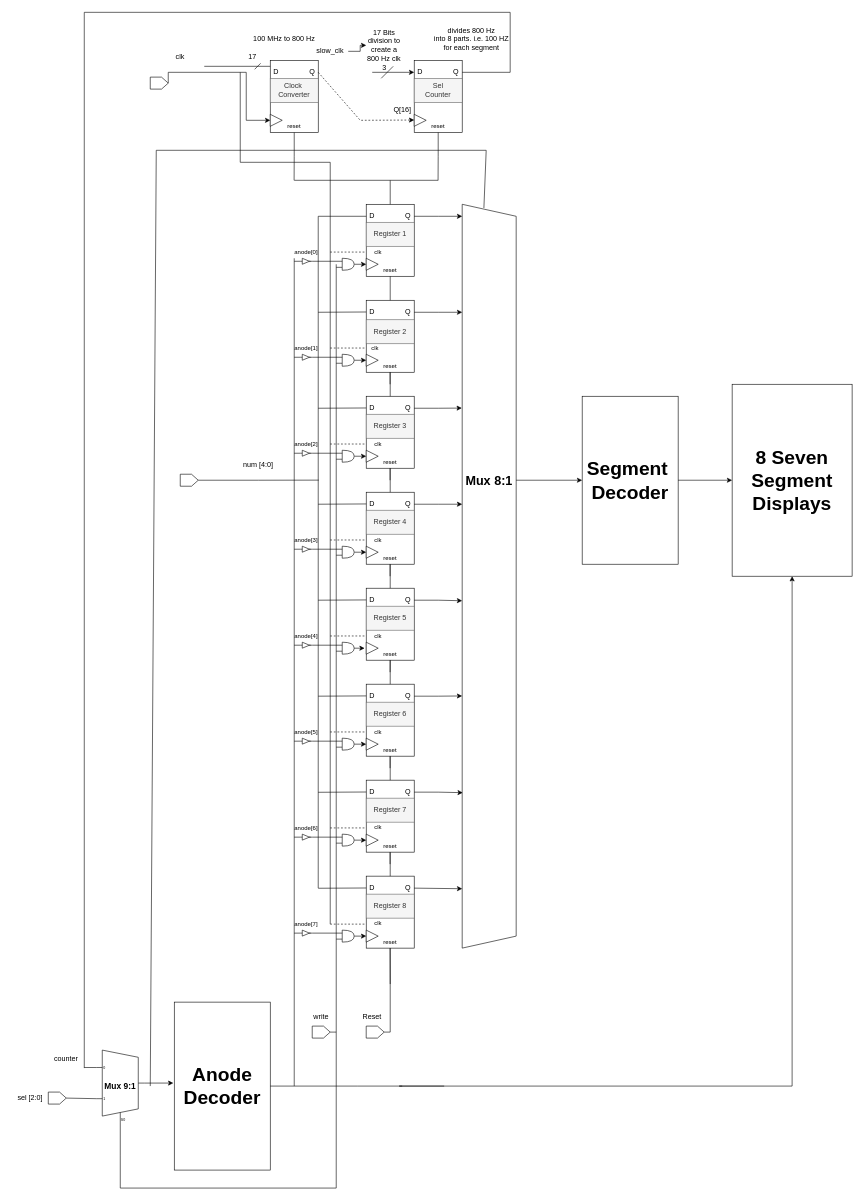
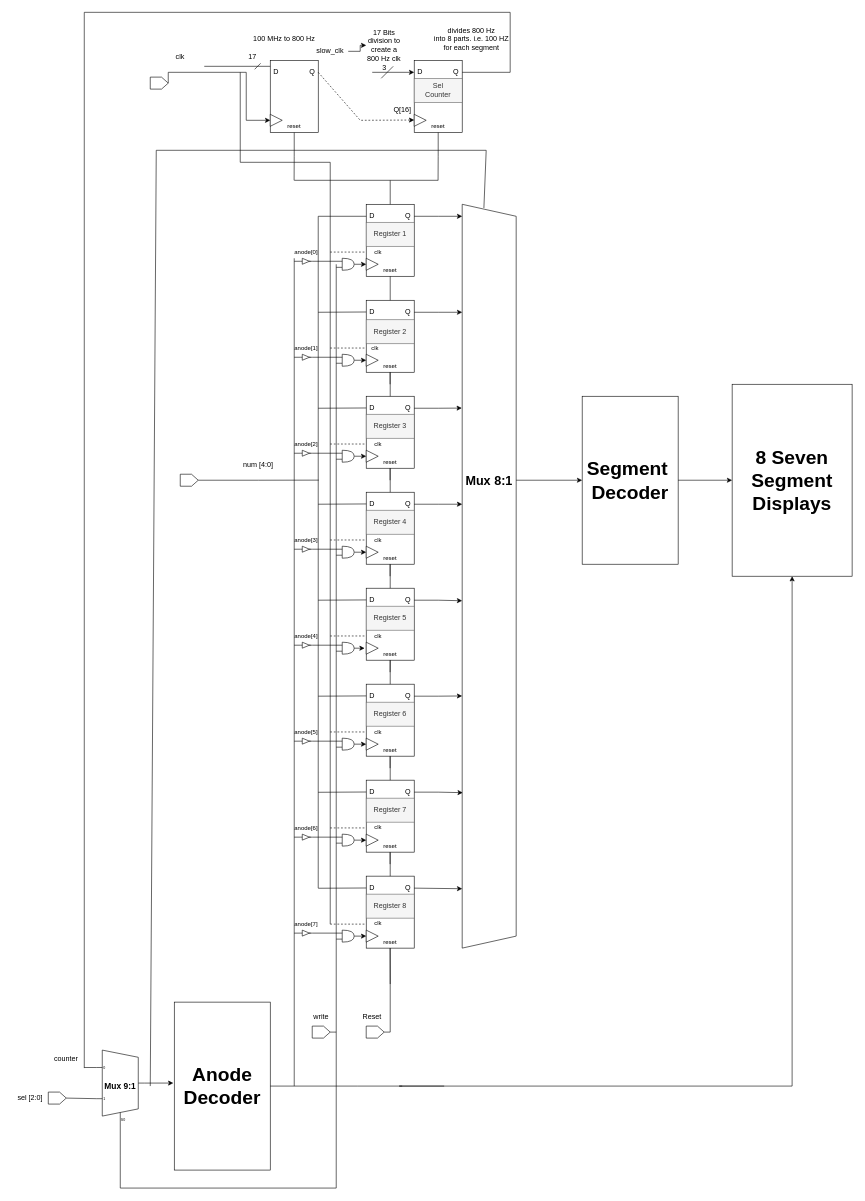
(294, 90) -> none
